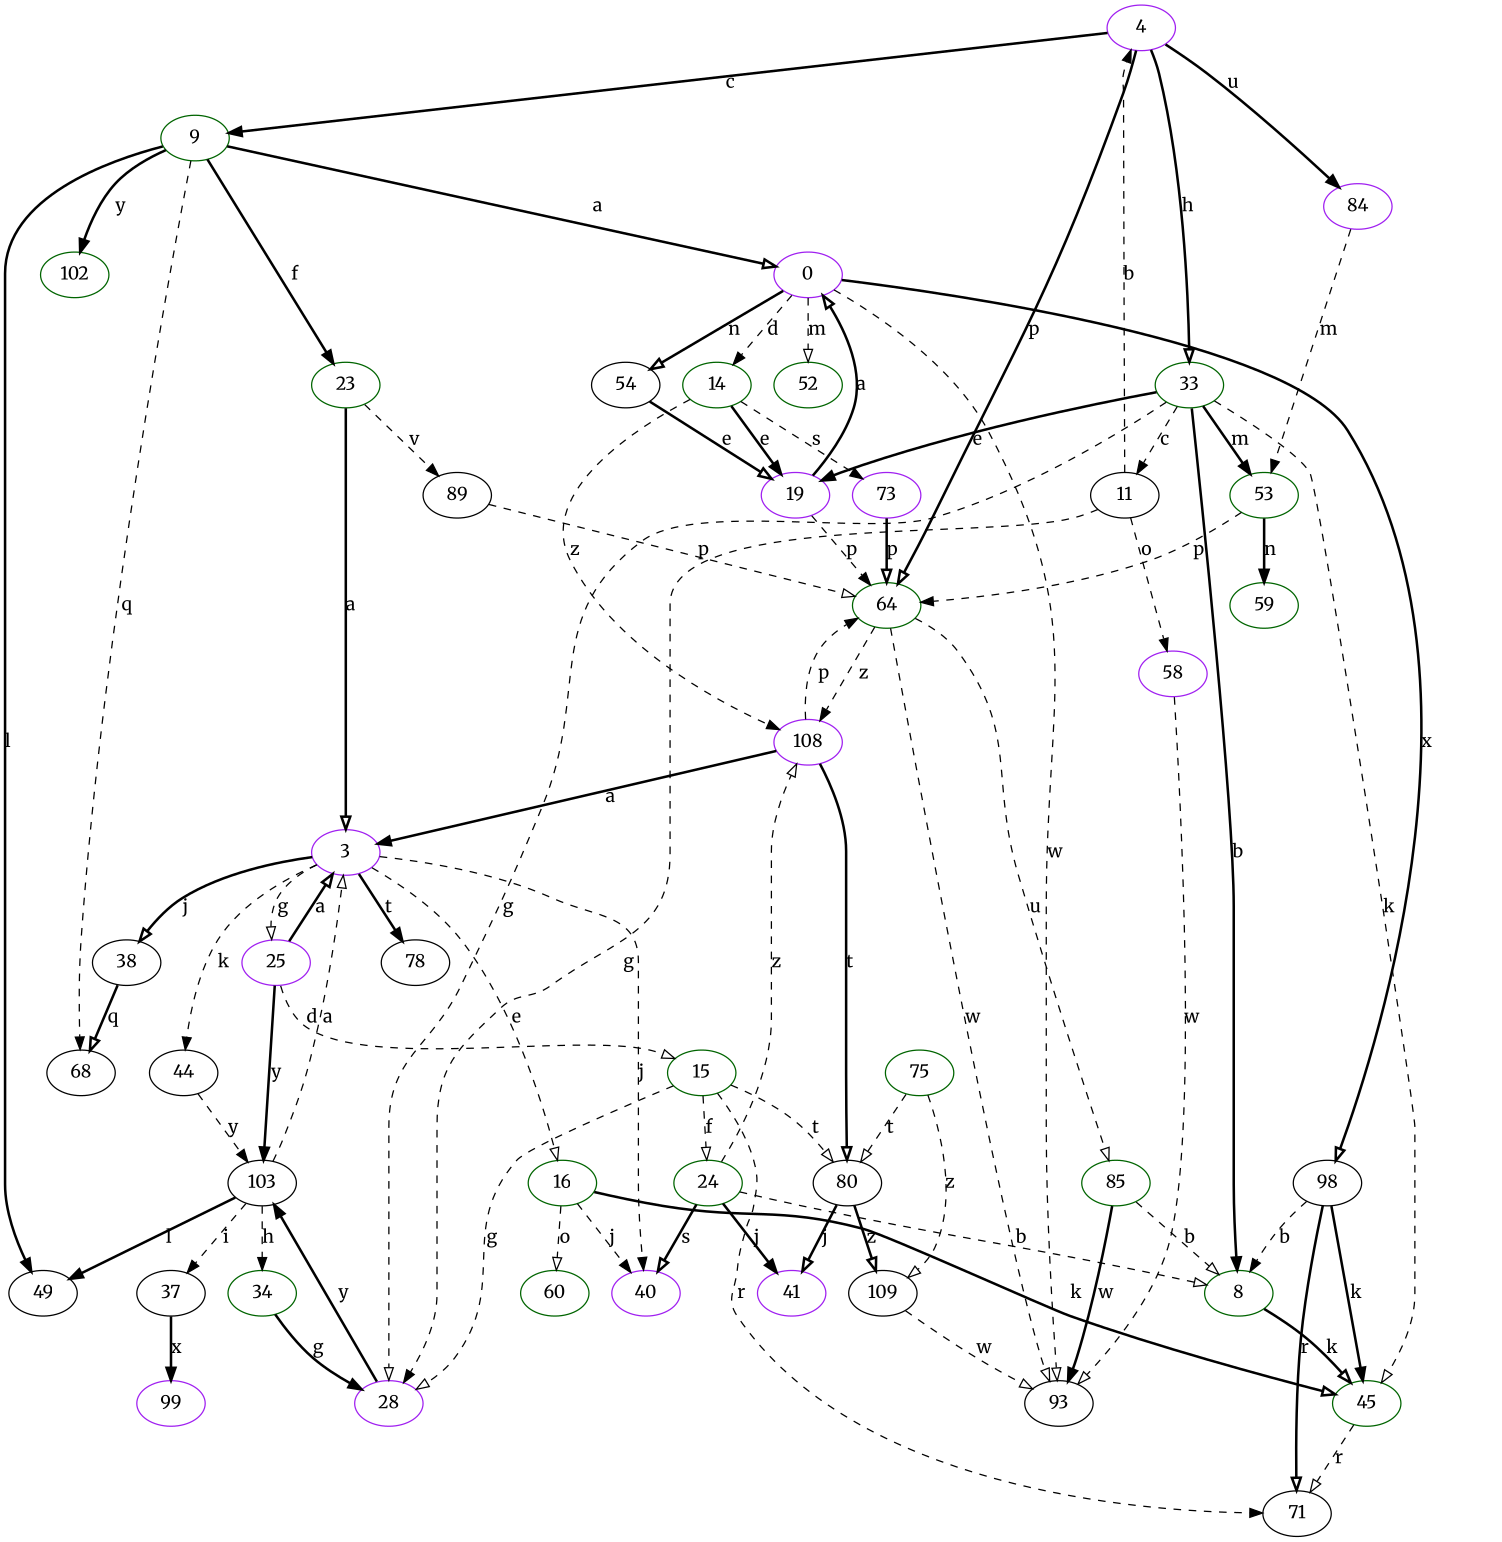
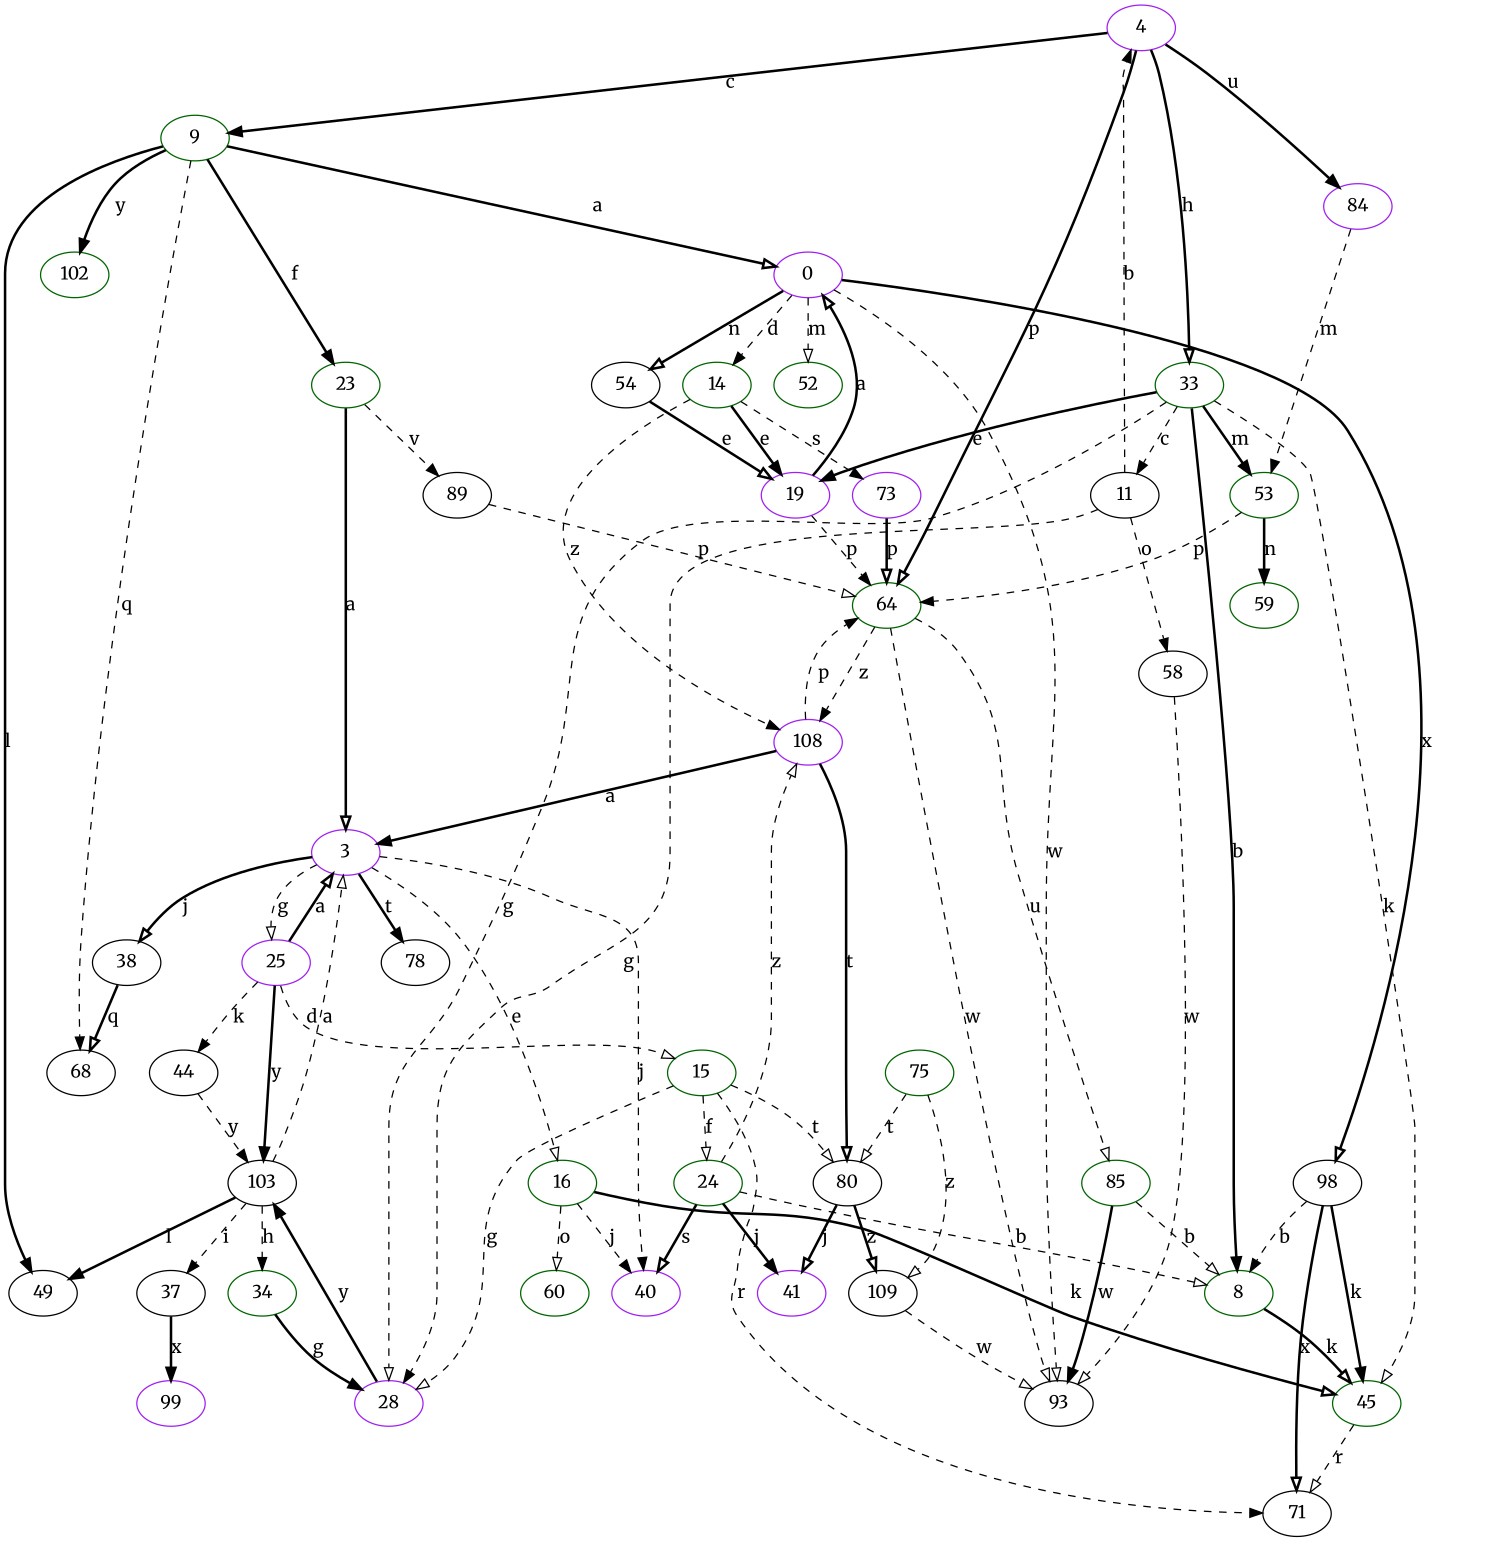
(1173, 674) -> (1173, 674)
(225, 931) -> (231, 1011)
(1305, 1348) -> (1305, 1348)
